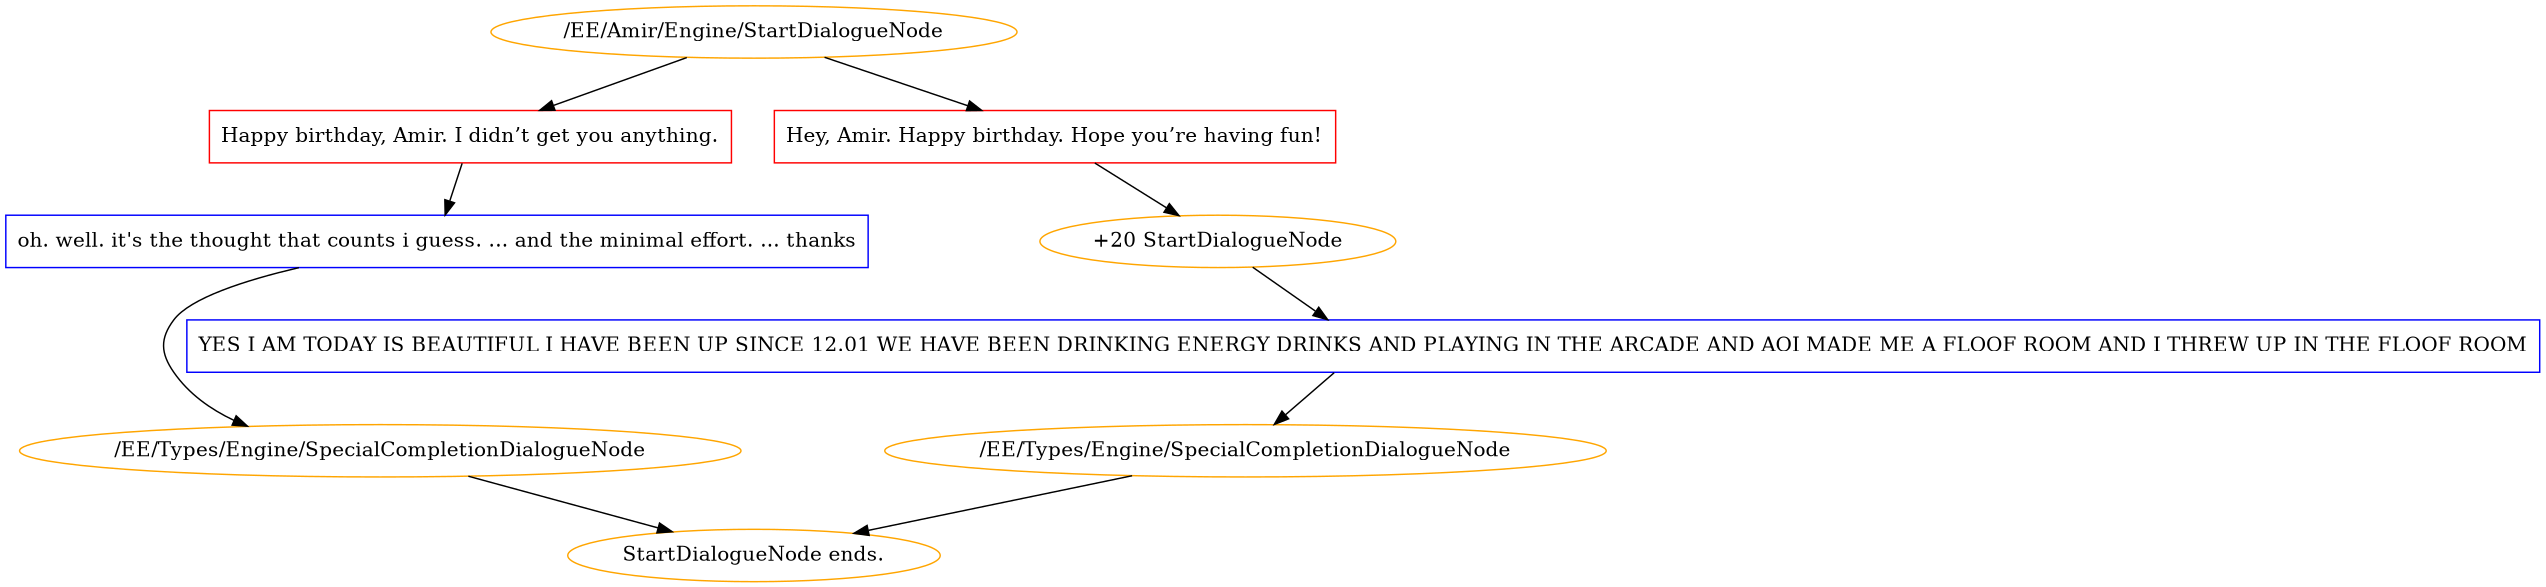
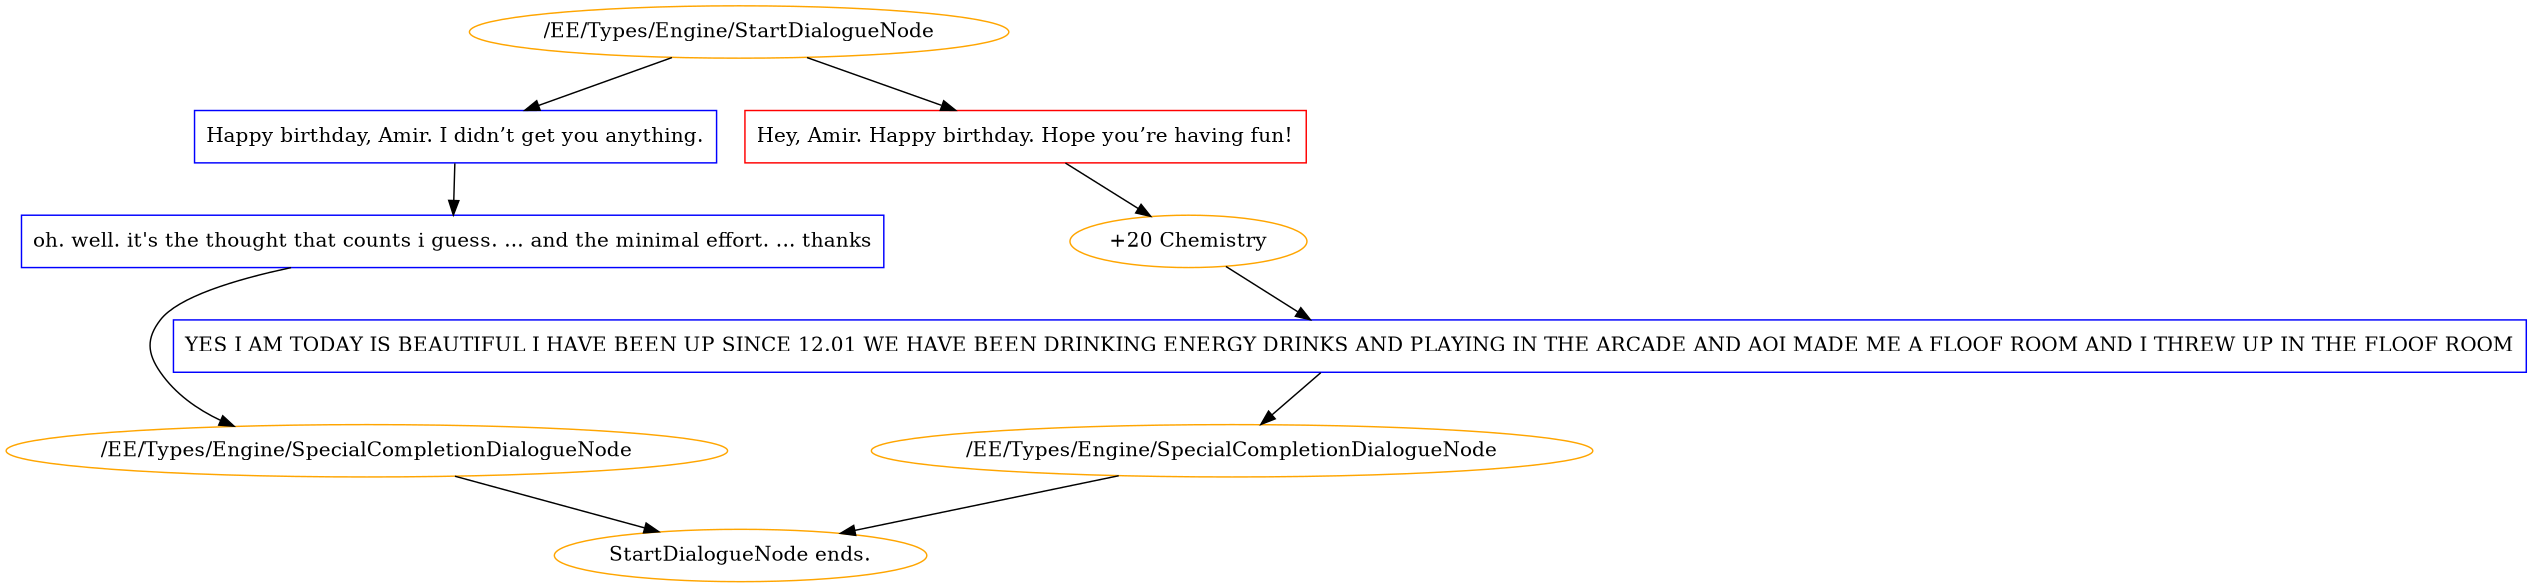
(754, 32) -> (739, 32)
(470, 137) -> (456, 137)
(1218, 241) -> (1188, 241)
